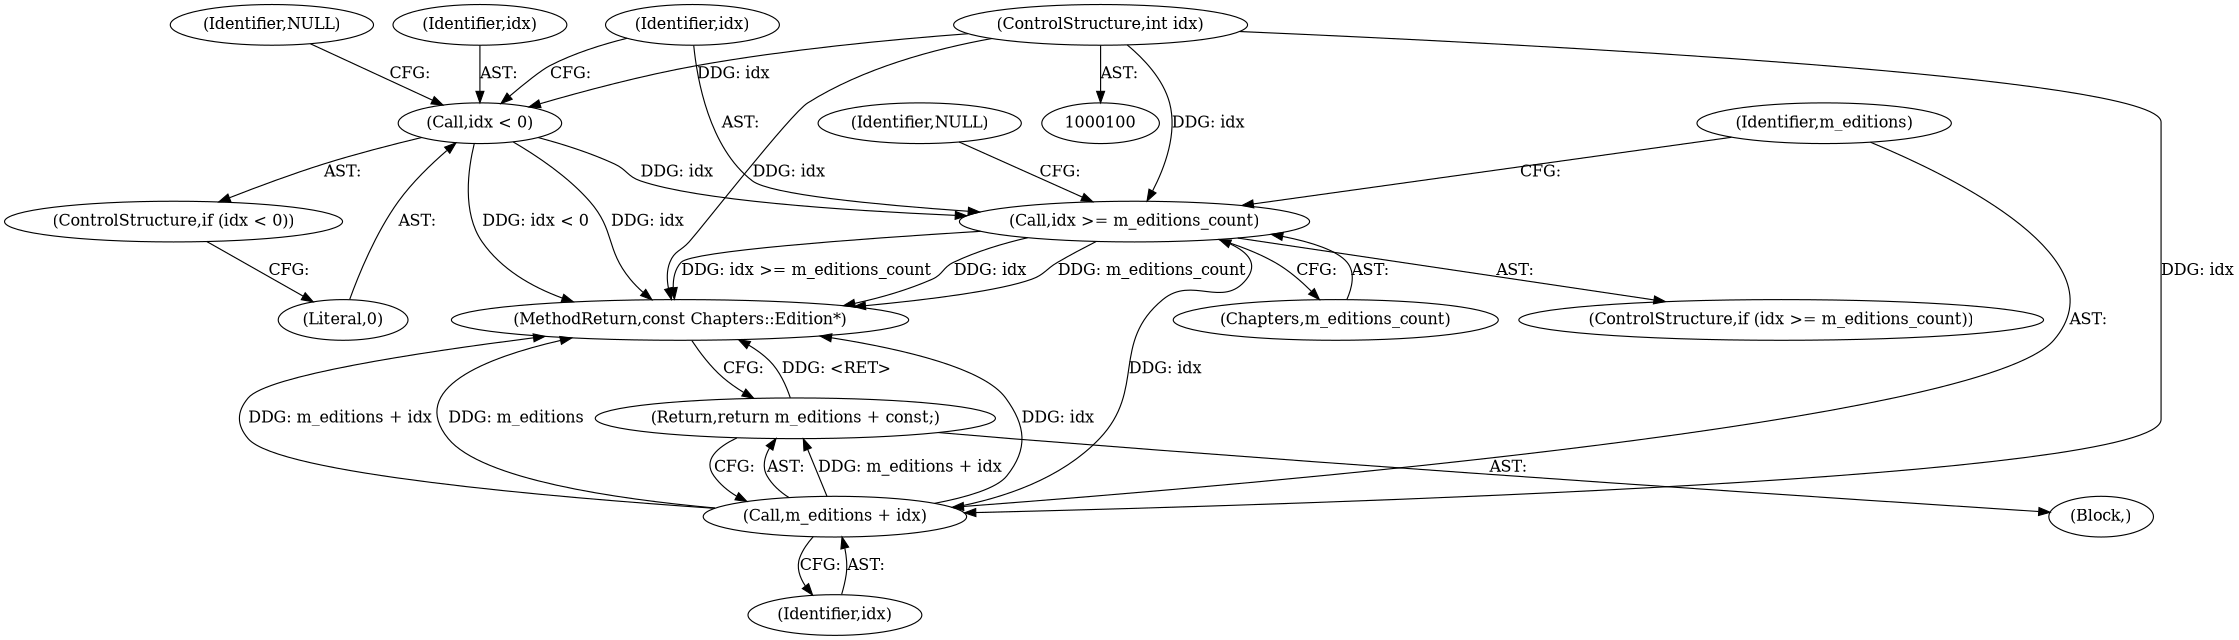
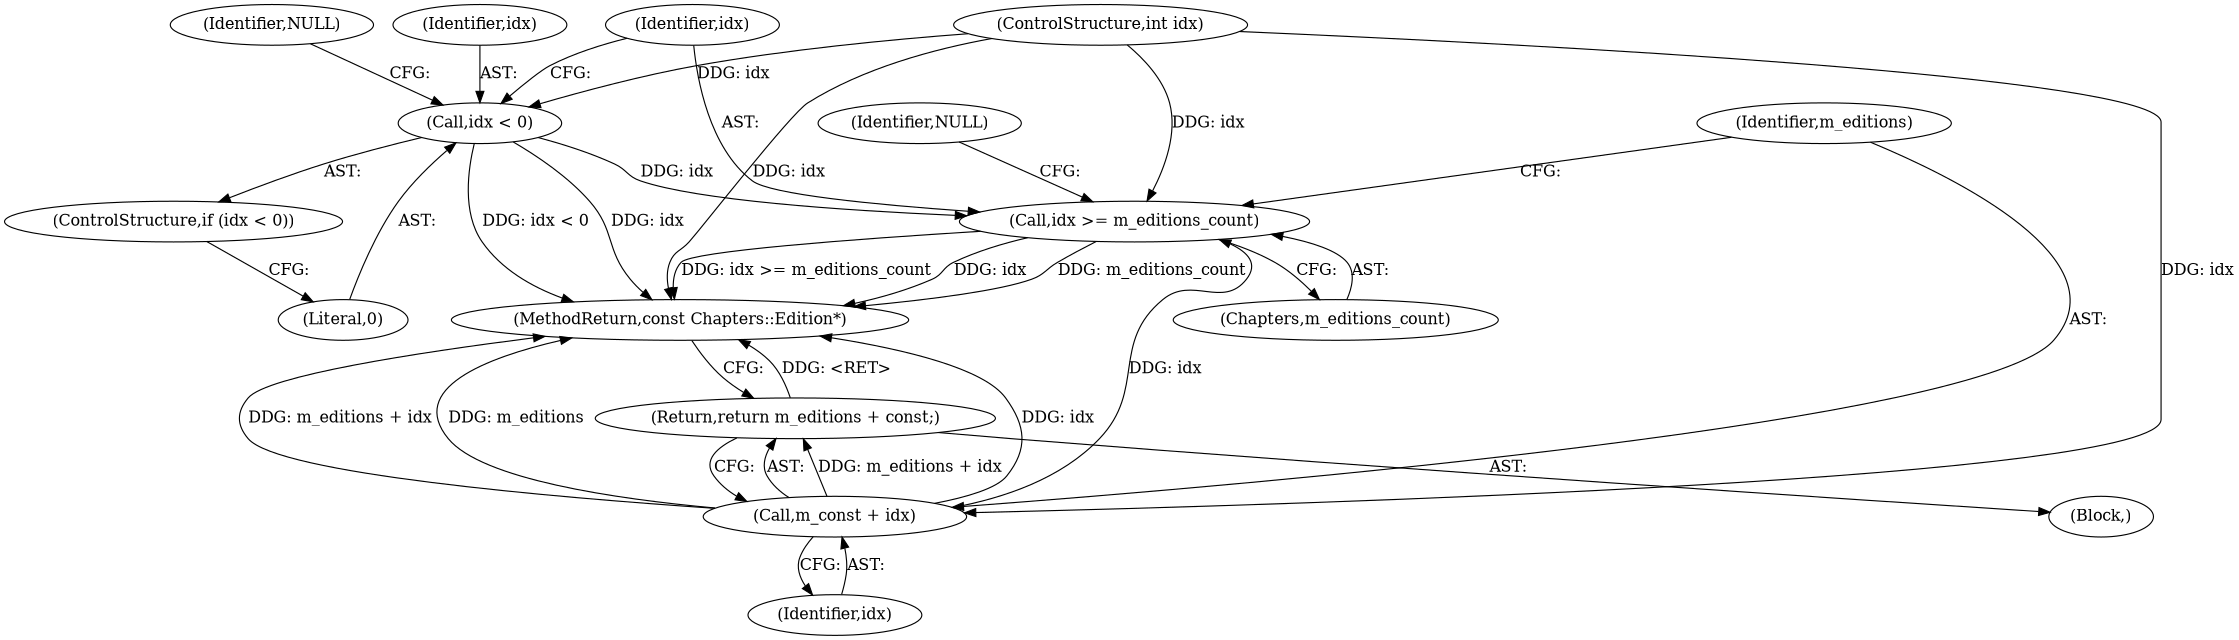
(1101, 123) -> none
(1781, 320) -> none
(835, 517) -> (835, 517)
